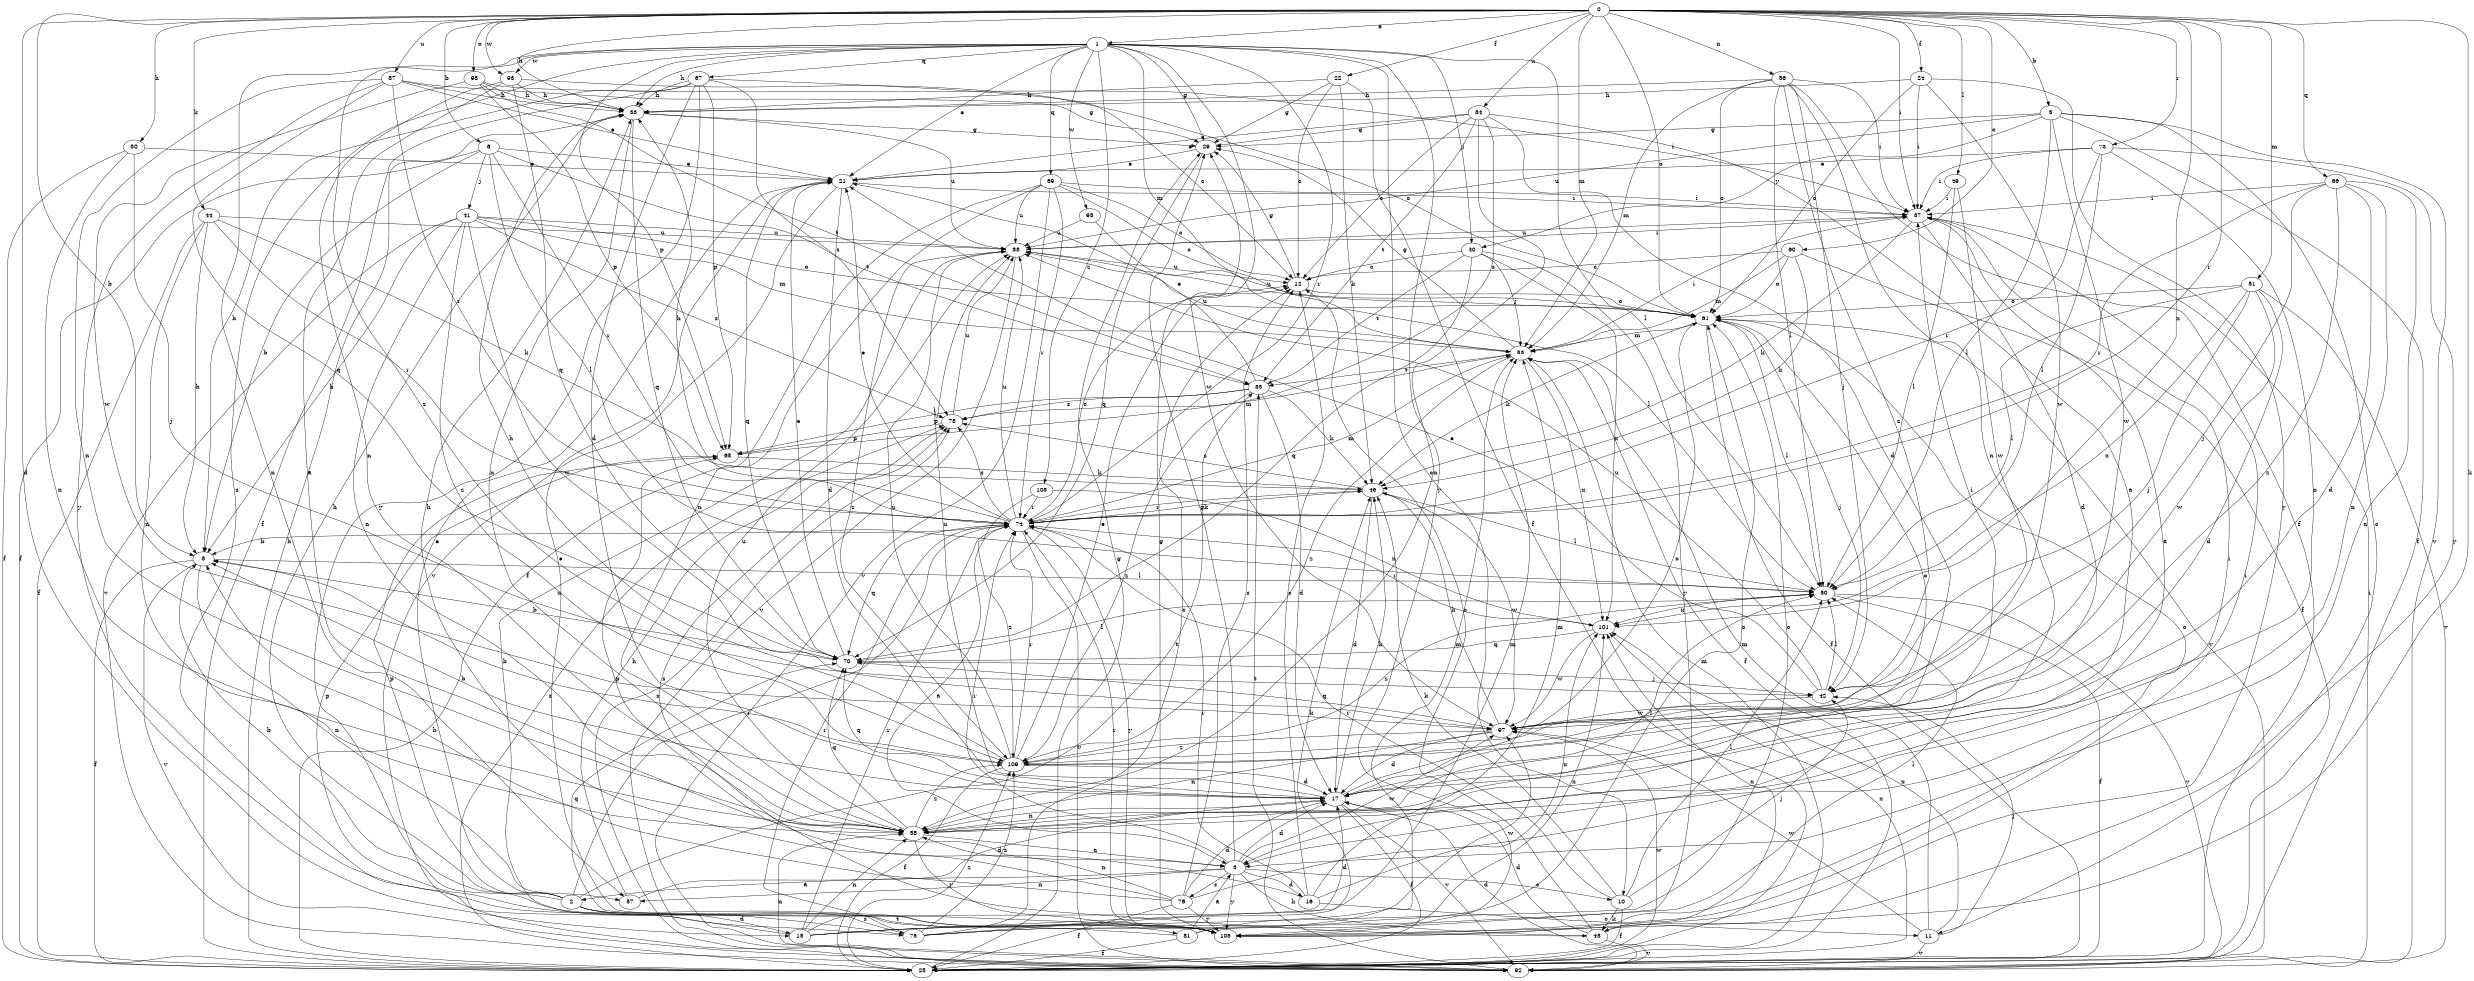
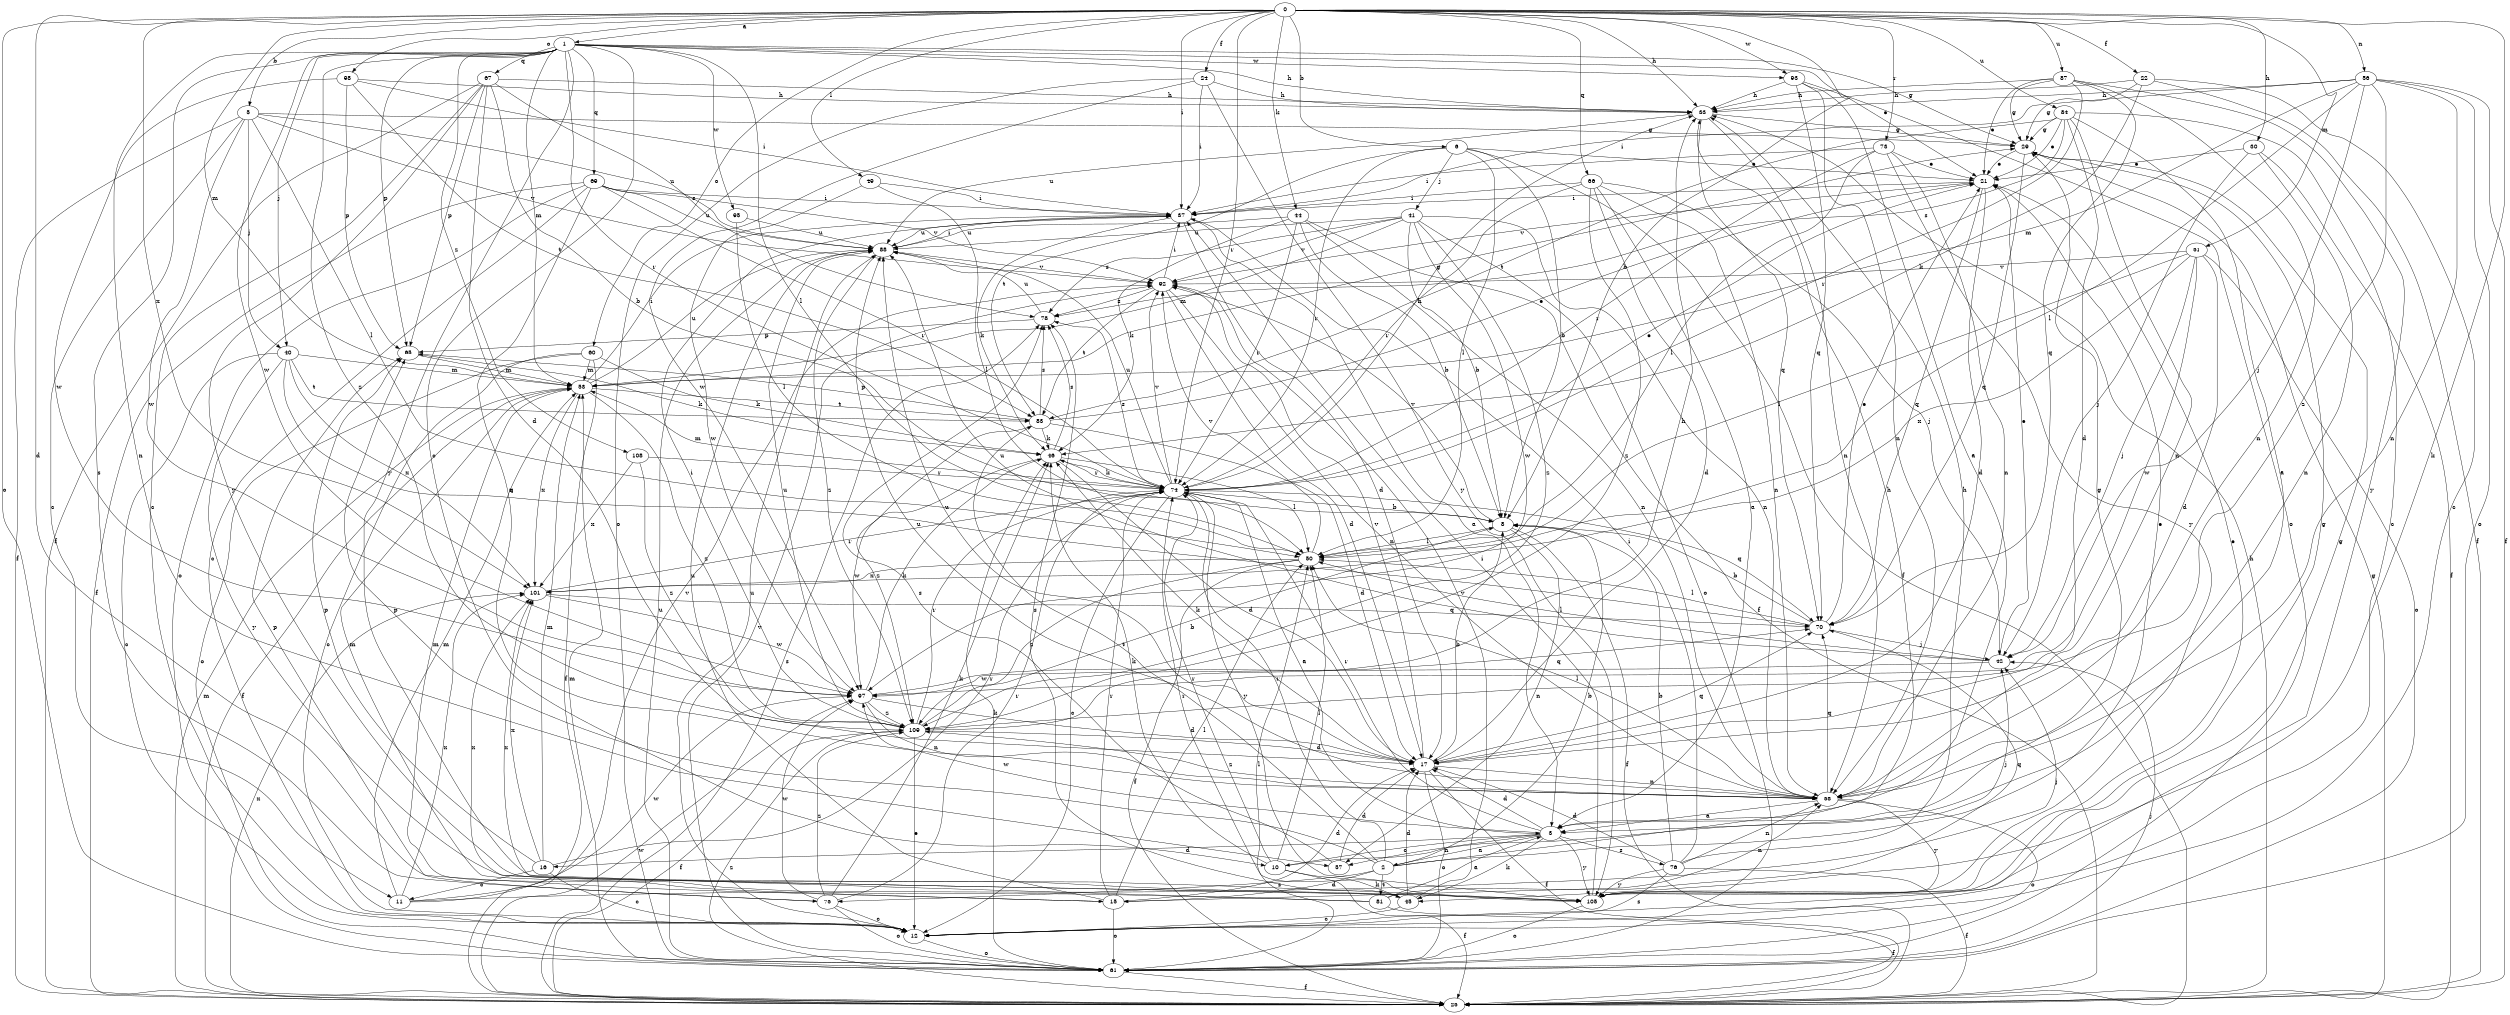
(1778, 181) -> (249, 233)
(1155, 267) -> (725, 661)
(1516, 302) -> (454, 370)
(634, 662) -> (920, 593)
